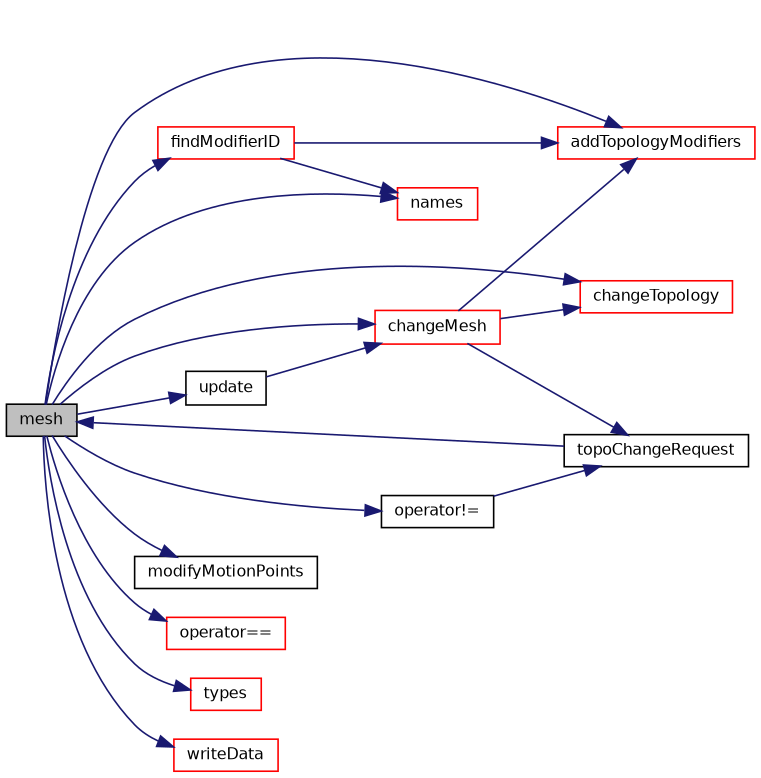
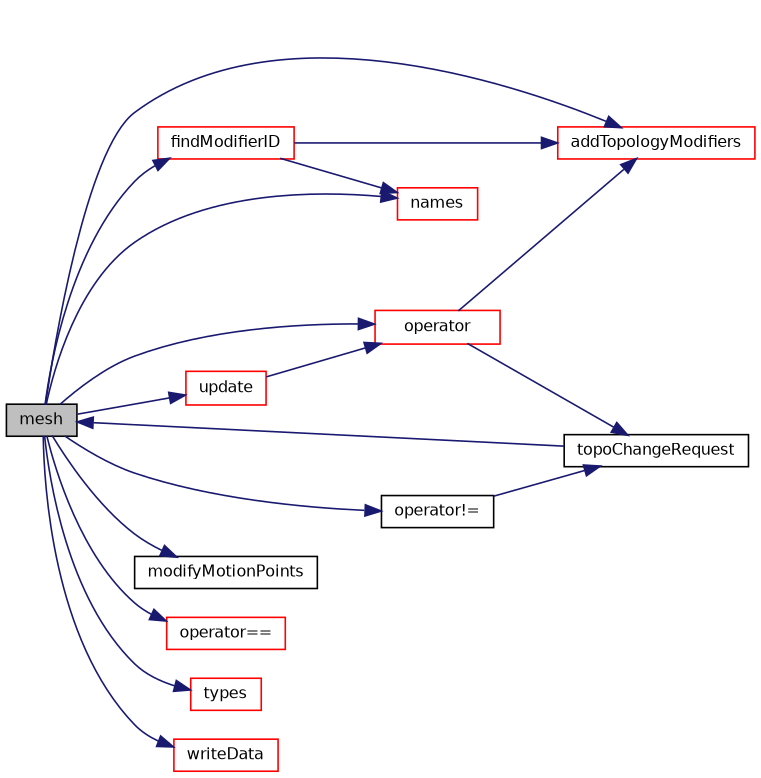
(656, 297) -> none
(438, 327) -> (438, 327)
(226, 388) -> (226, 388)
